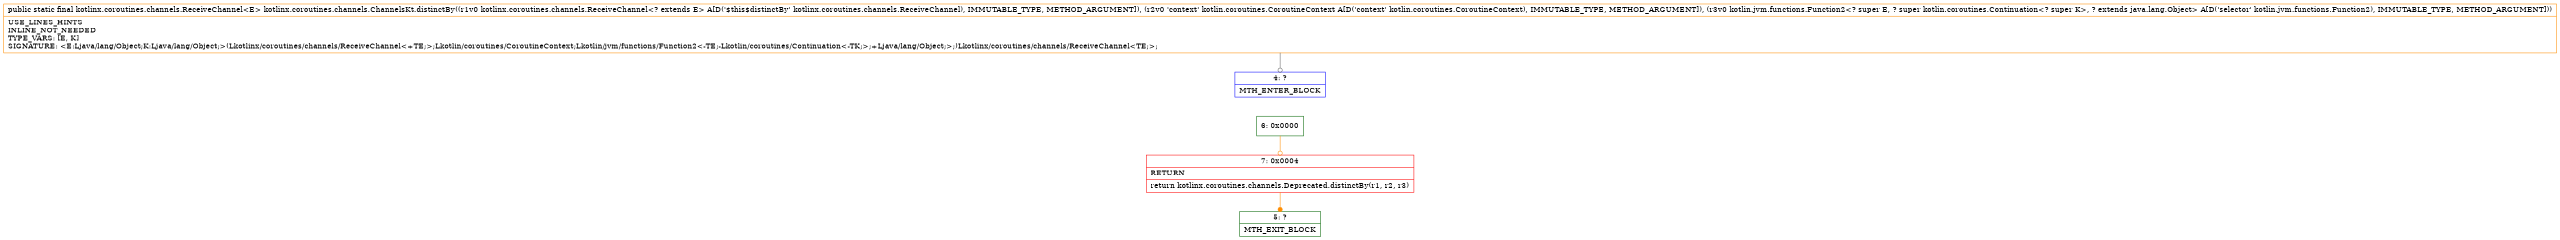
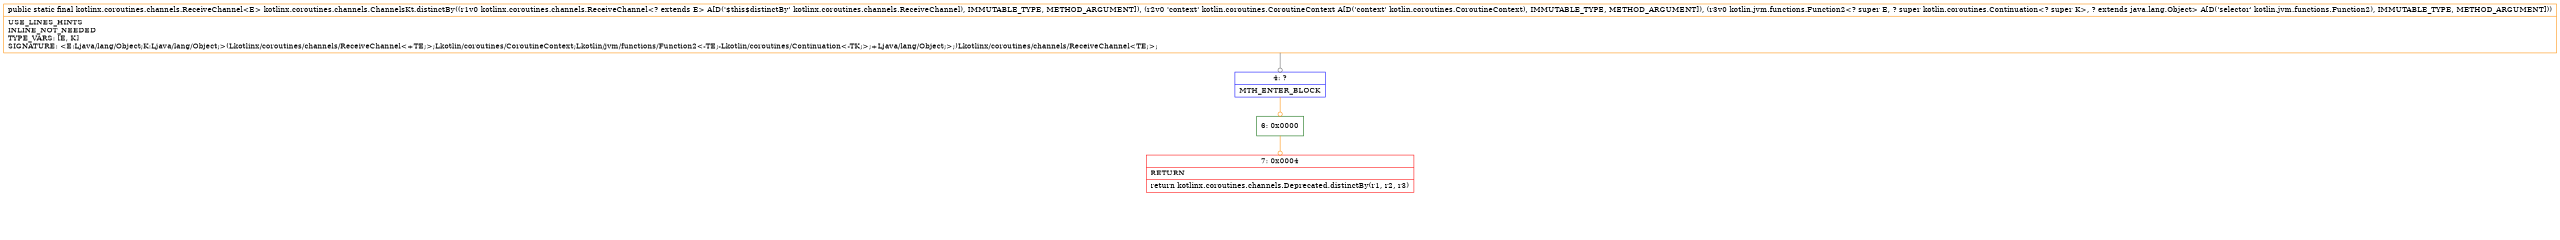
none -> (1280, 105)
(1280, 224) -> none
